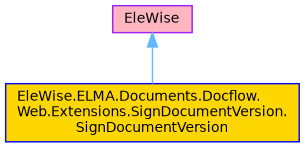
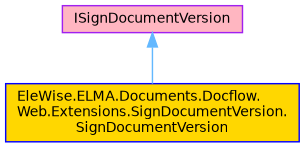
(152, 19) -> (152, 19)
